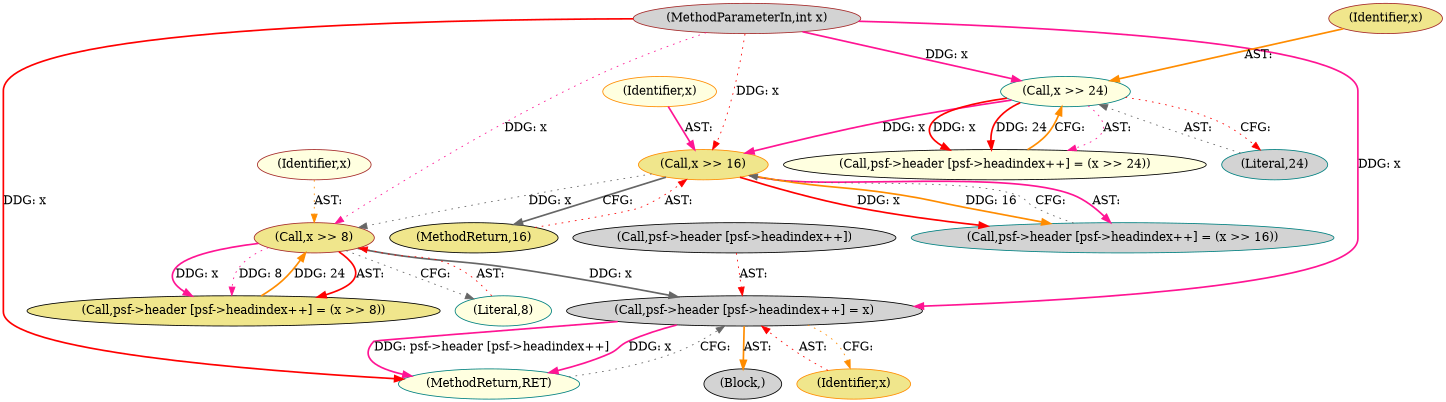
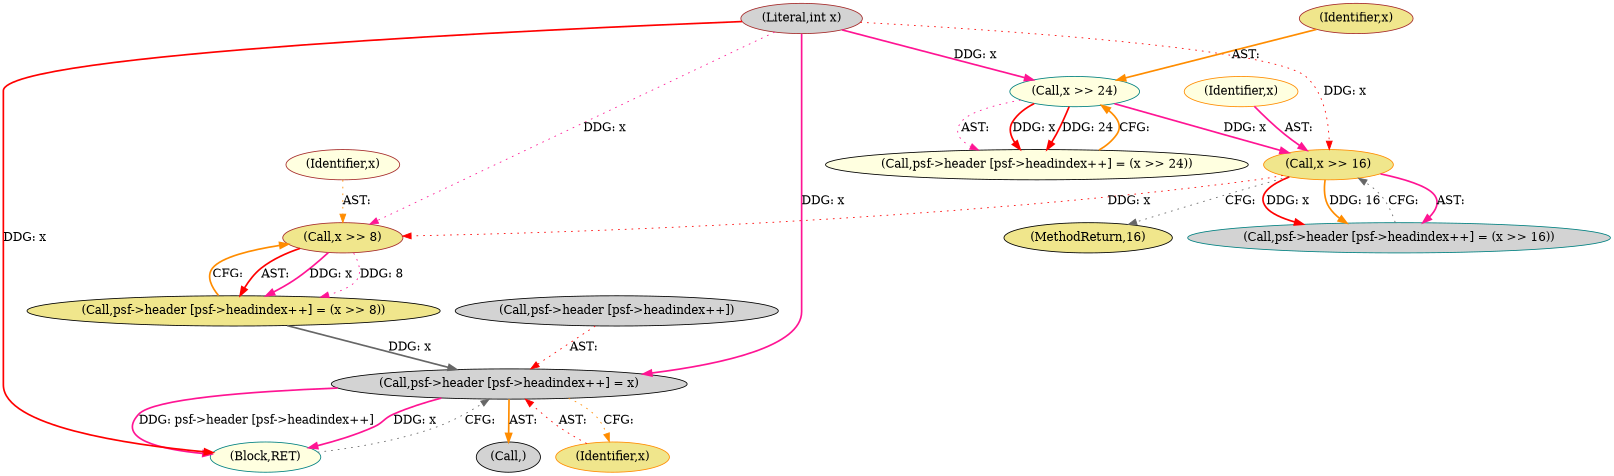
(747, 18) -> (802, 18)
(1275, 165) -> none
(509, 198) -> (848, 218)
(594, 200) -> (1212, 199)
(610, 214) -> none
(514, 268) -> (368, 347)
(320, 274) -> (230, 274)
(503, 311) -> none
(489, 384) -> (266, 457)
(743, 384) -> (508, 457)
